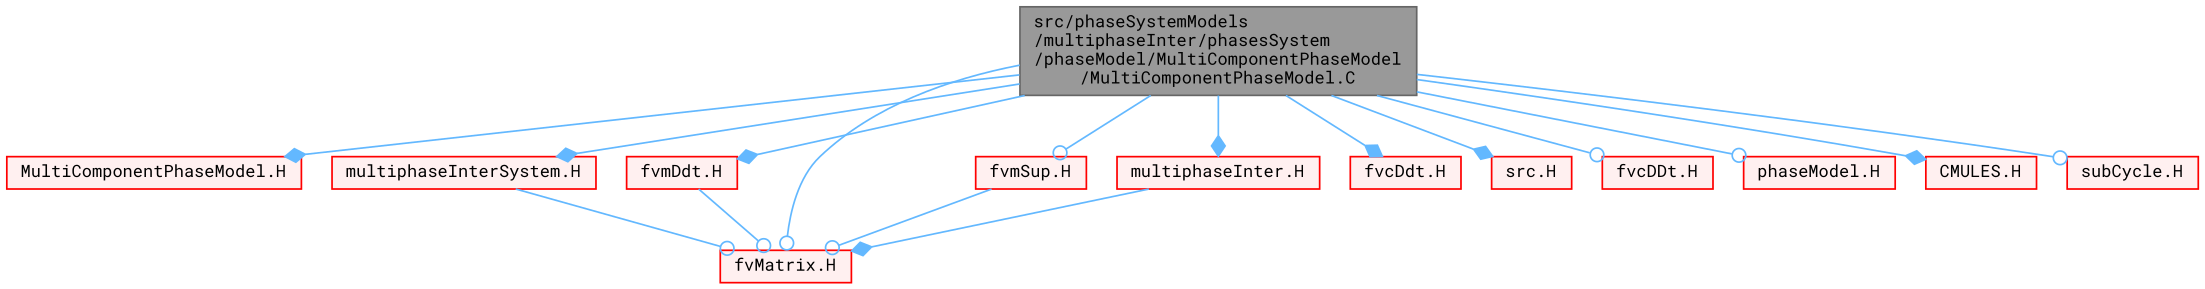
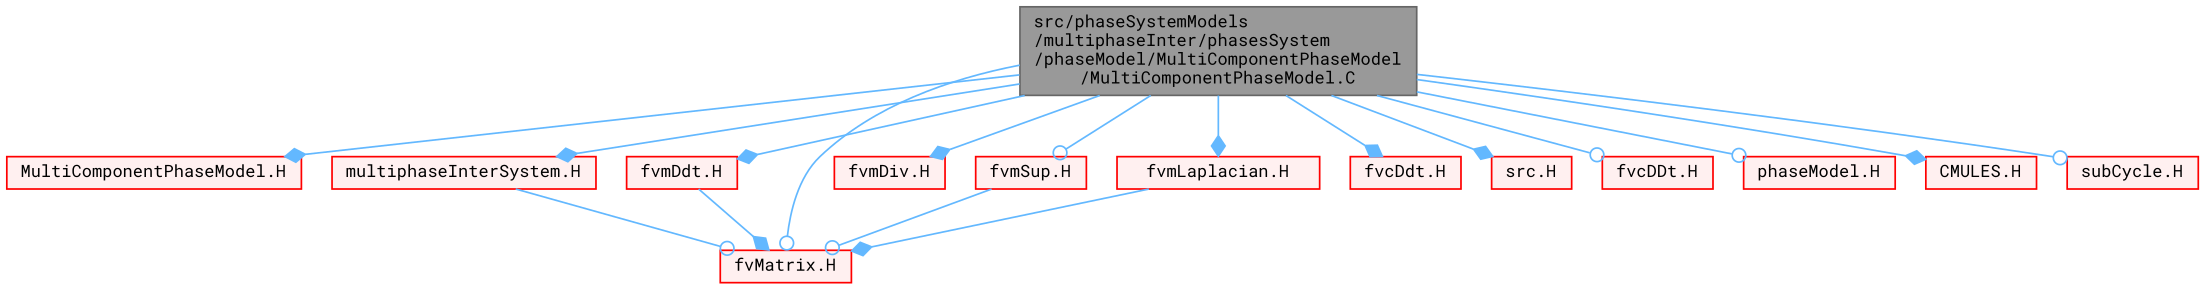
none -> (890, 173)
(1218, 173) -> (1218, 173)
(729, 215) -> (729, 215)
